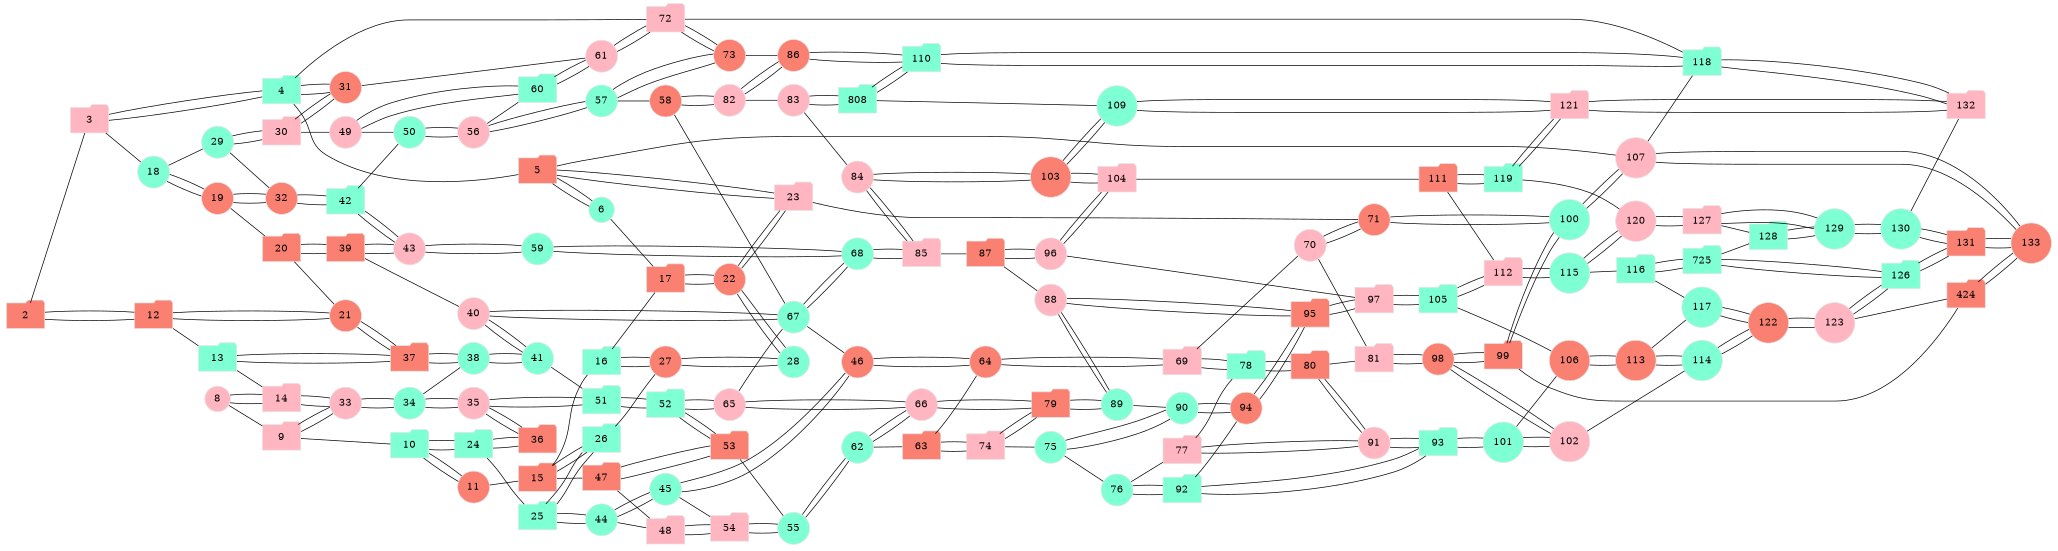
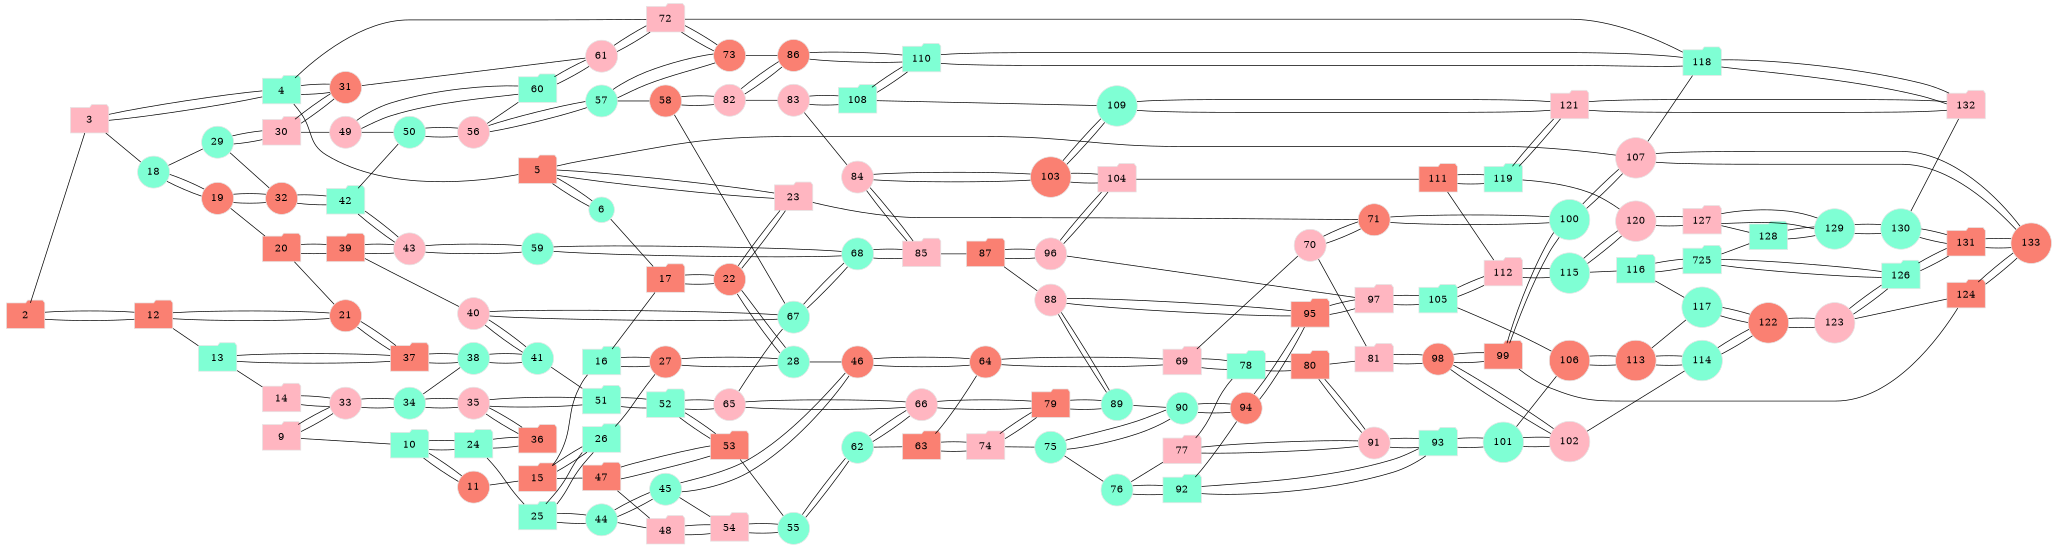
(858, 100) -> (858, 100)
(1966, 295) -> (1966, 295)
(826, 340) -> (826, 362)
(218, 399) -> none
